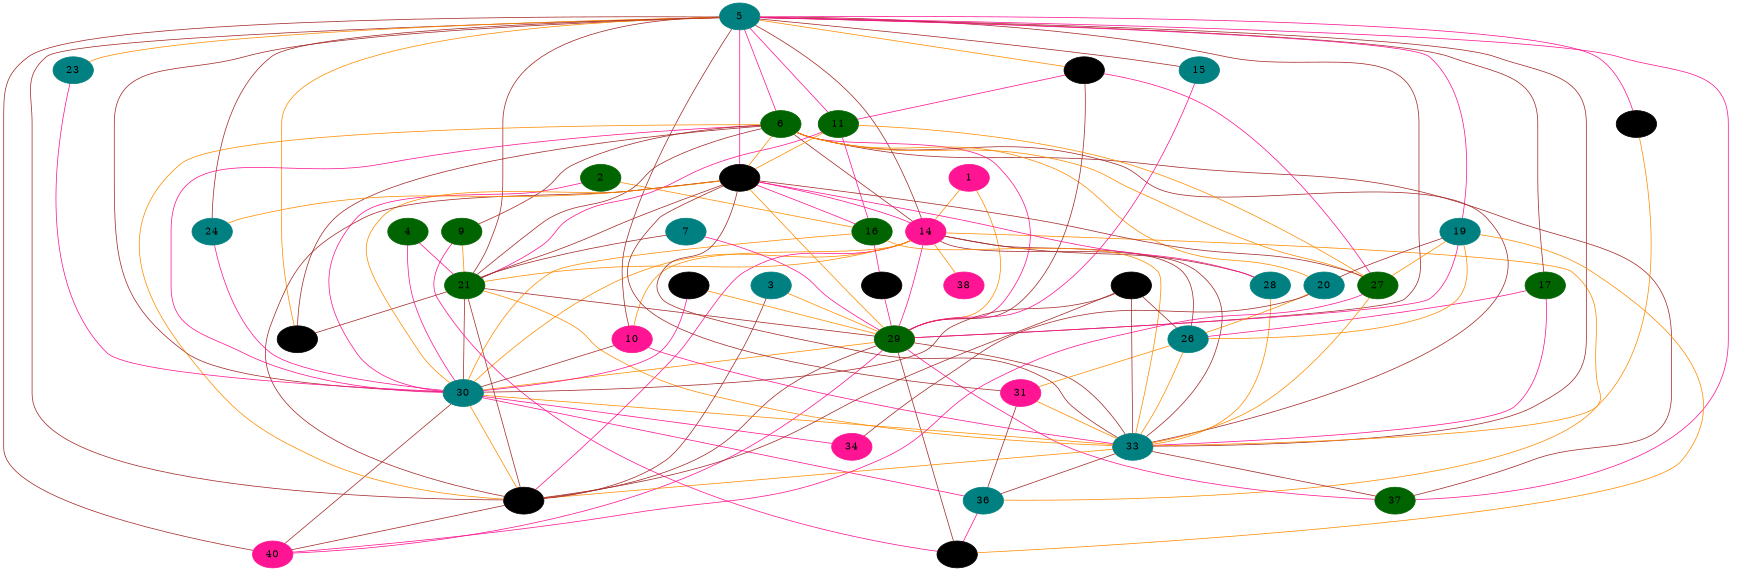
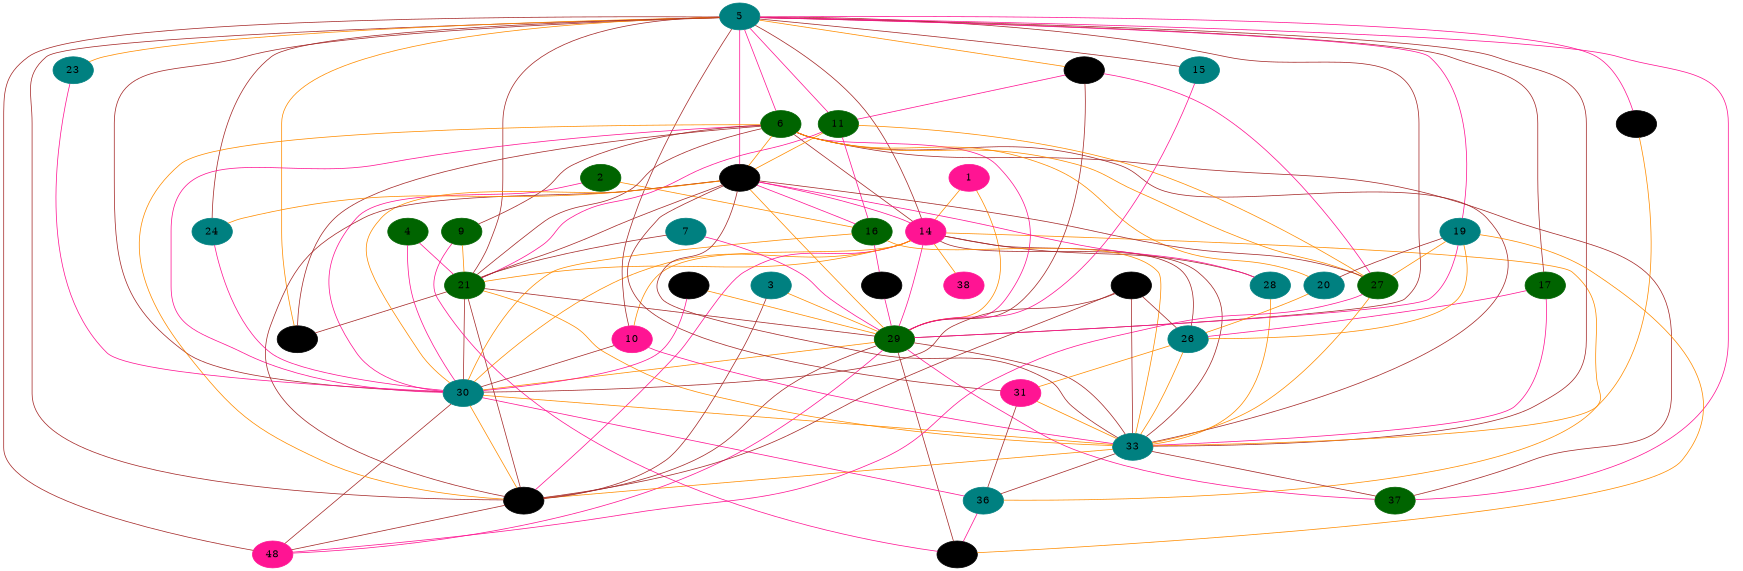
(852, 447) -> none
(273, 554) -> (273, 554)
